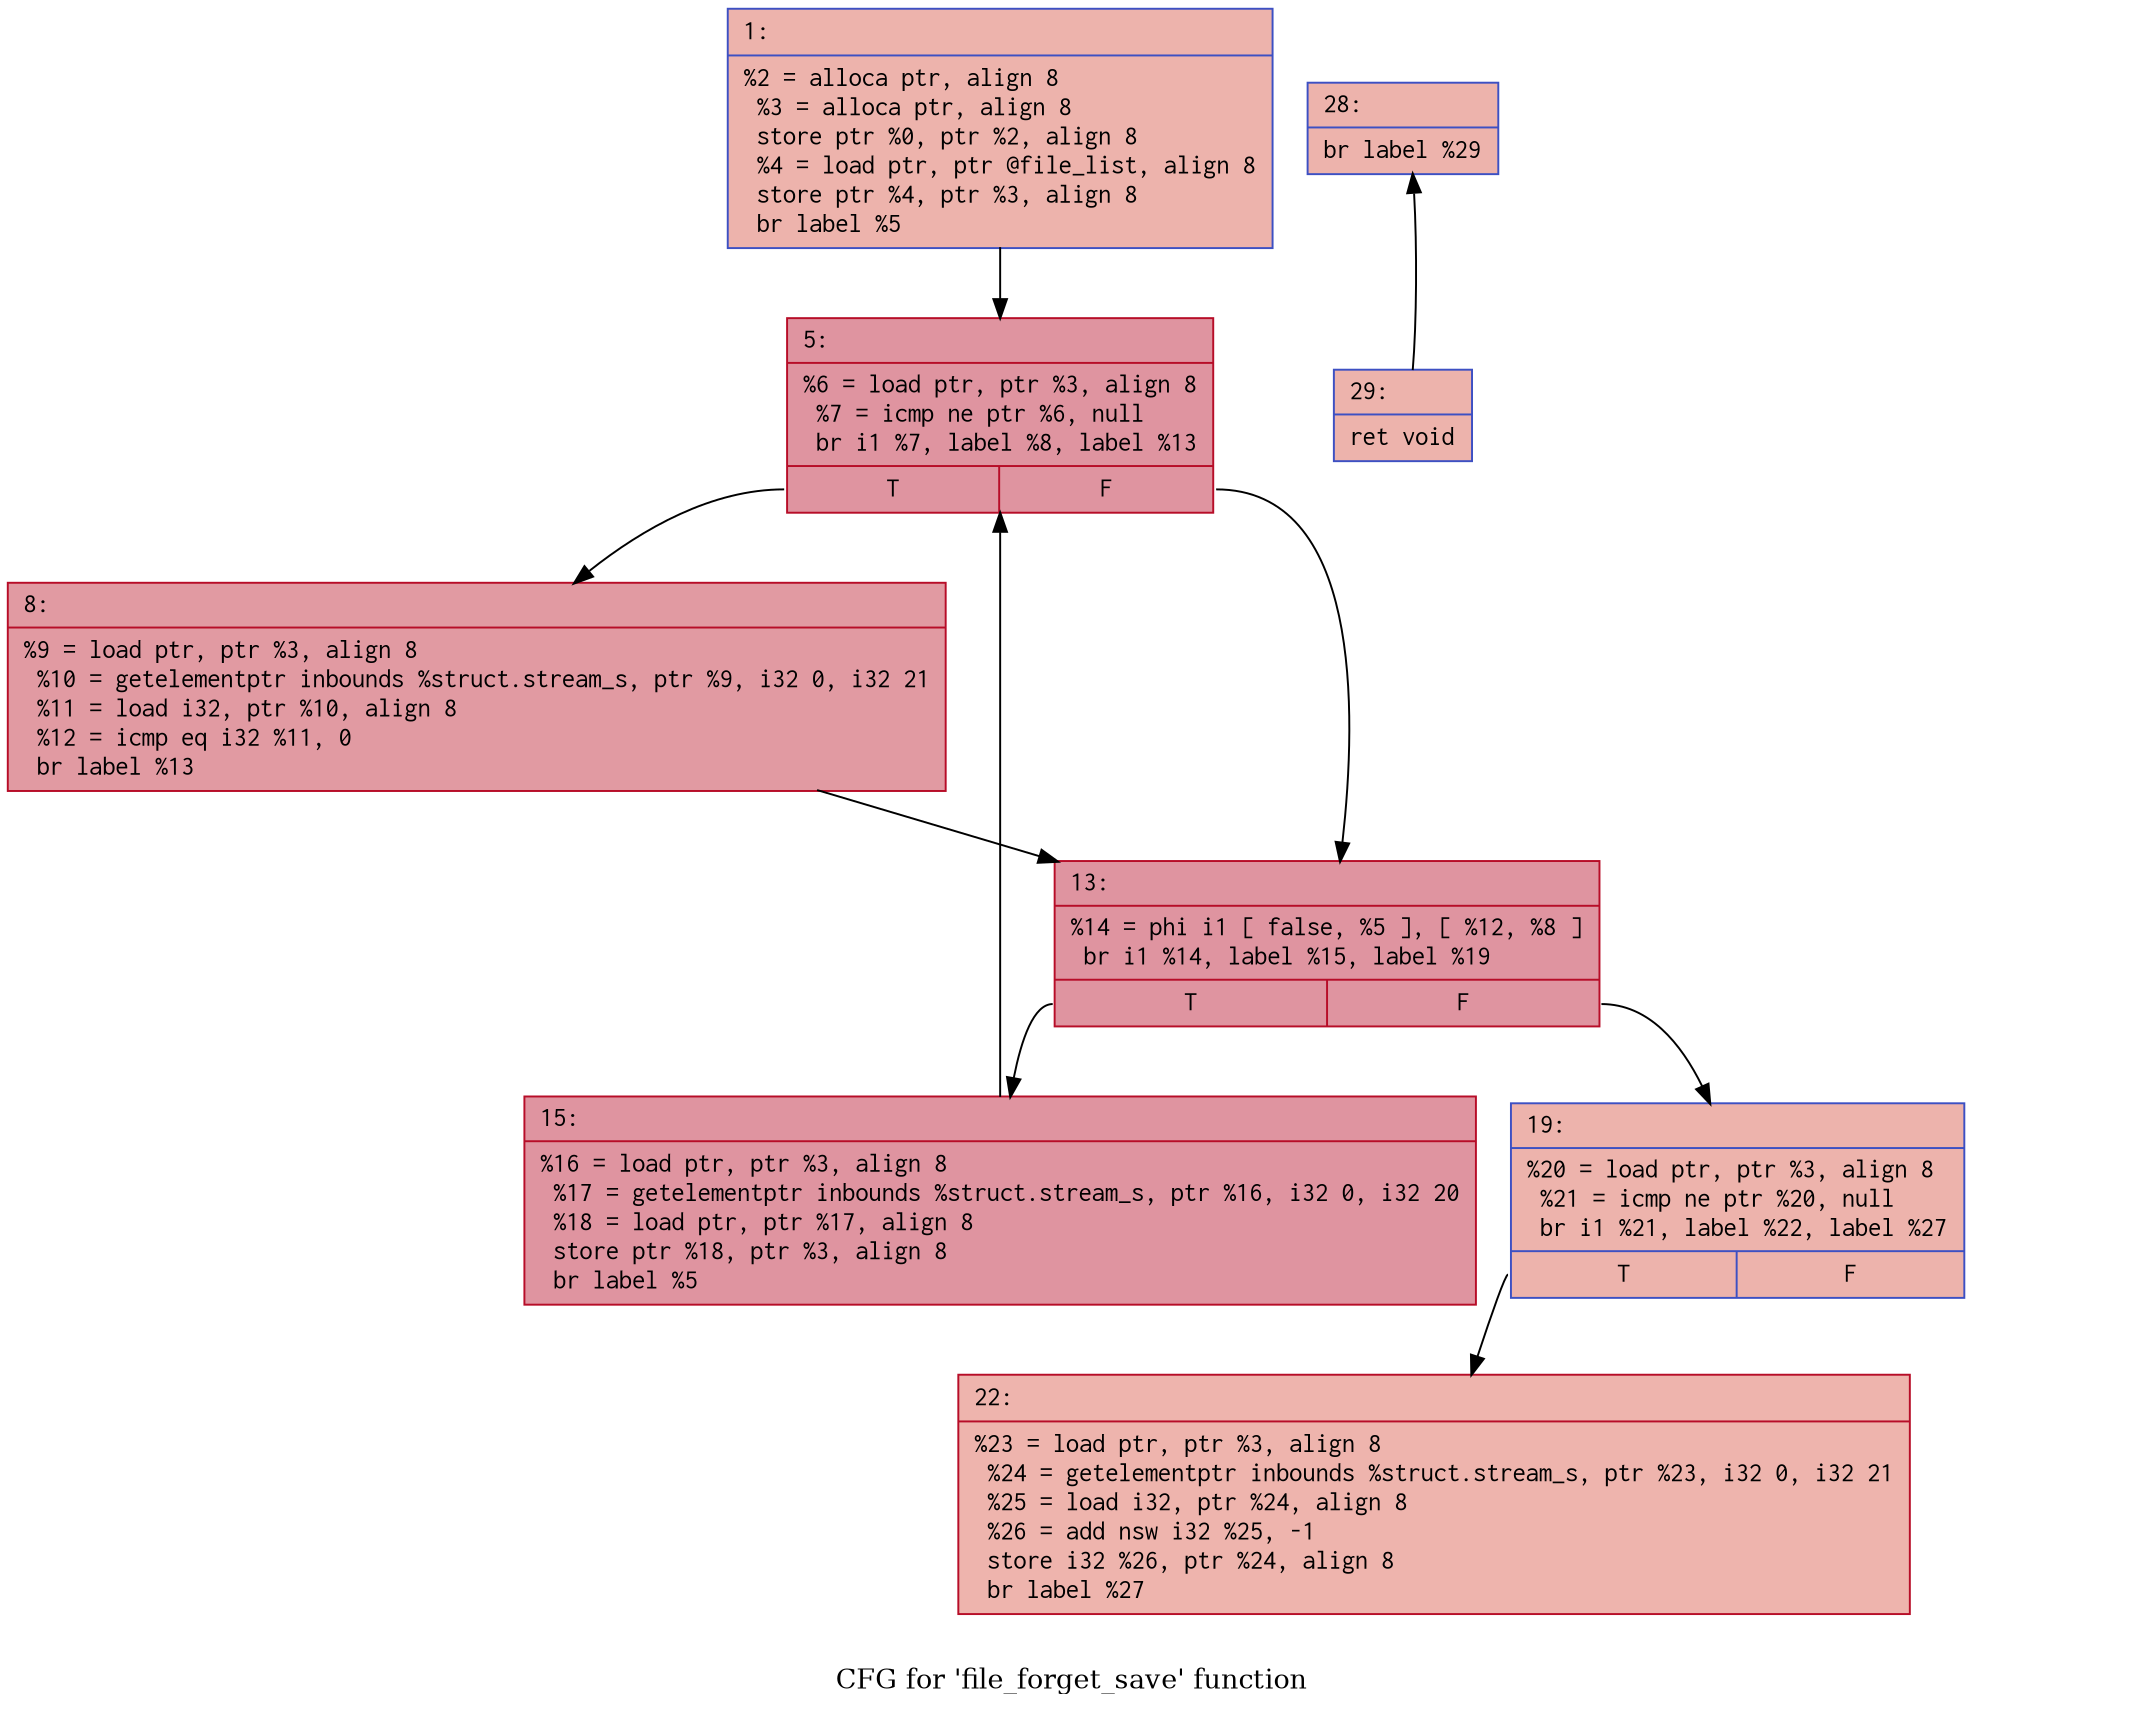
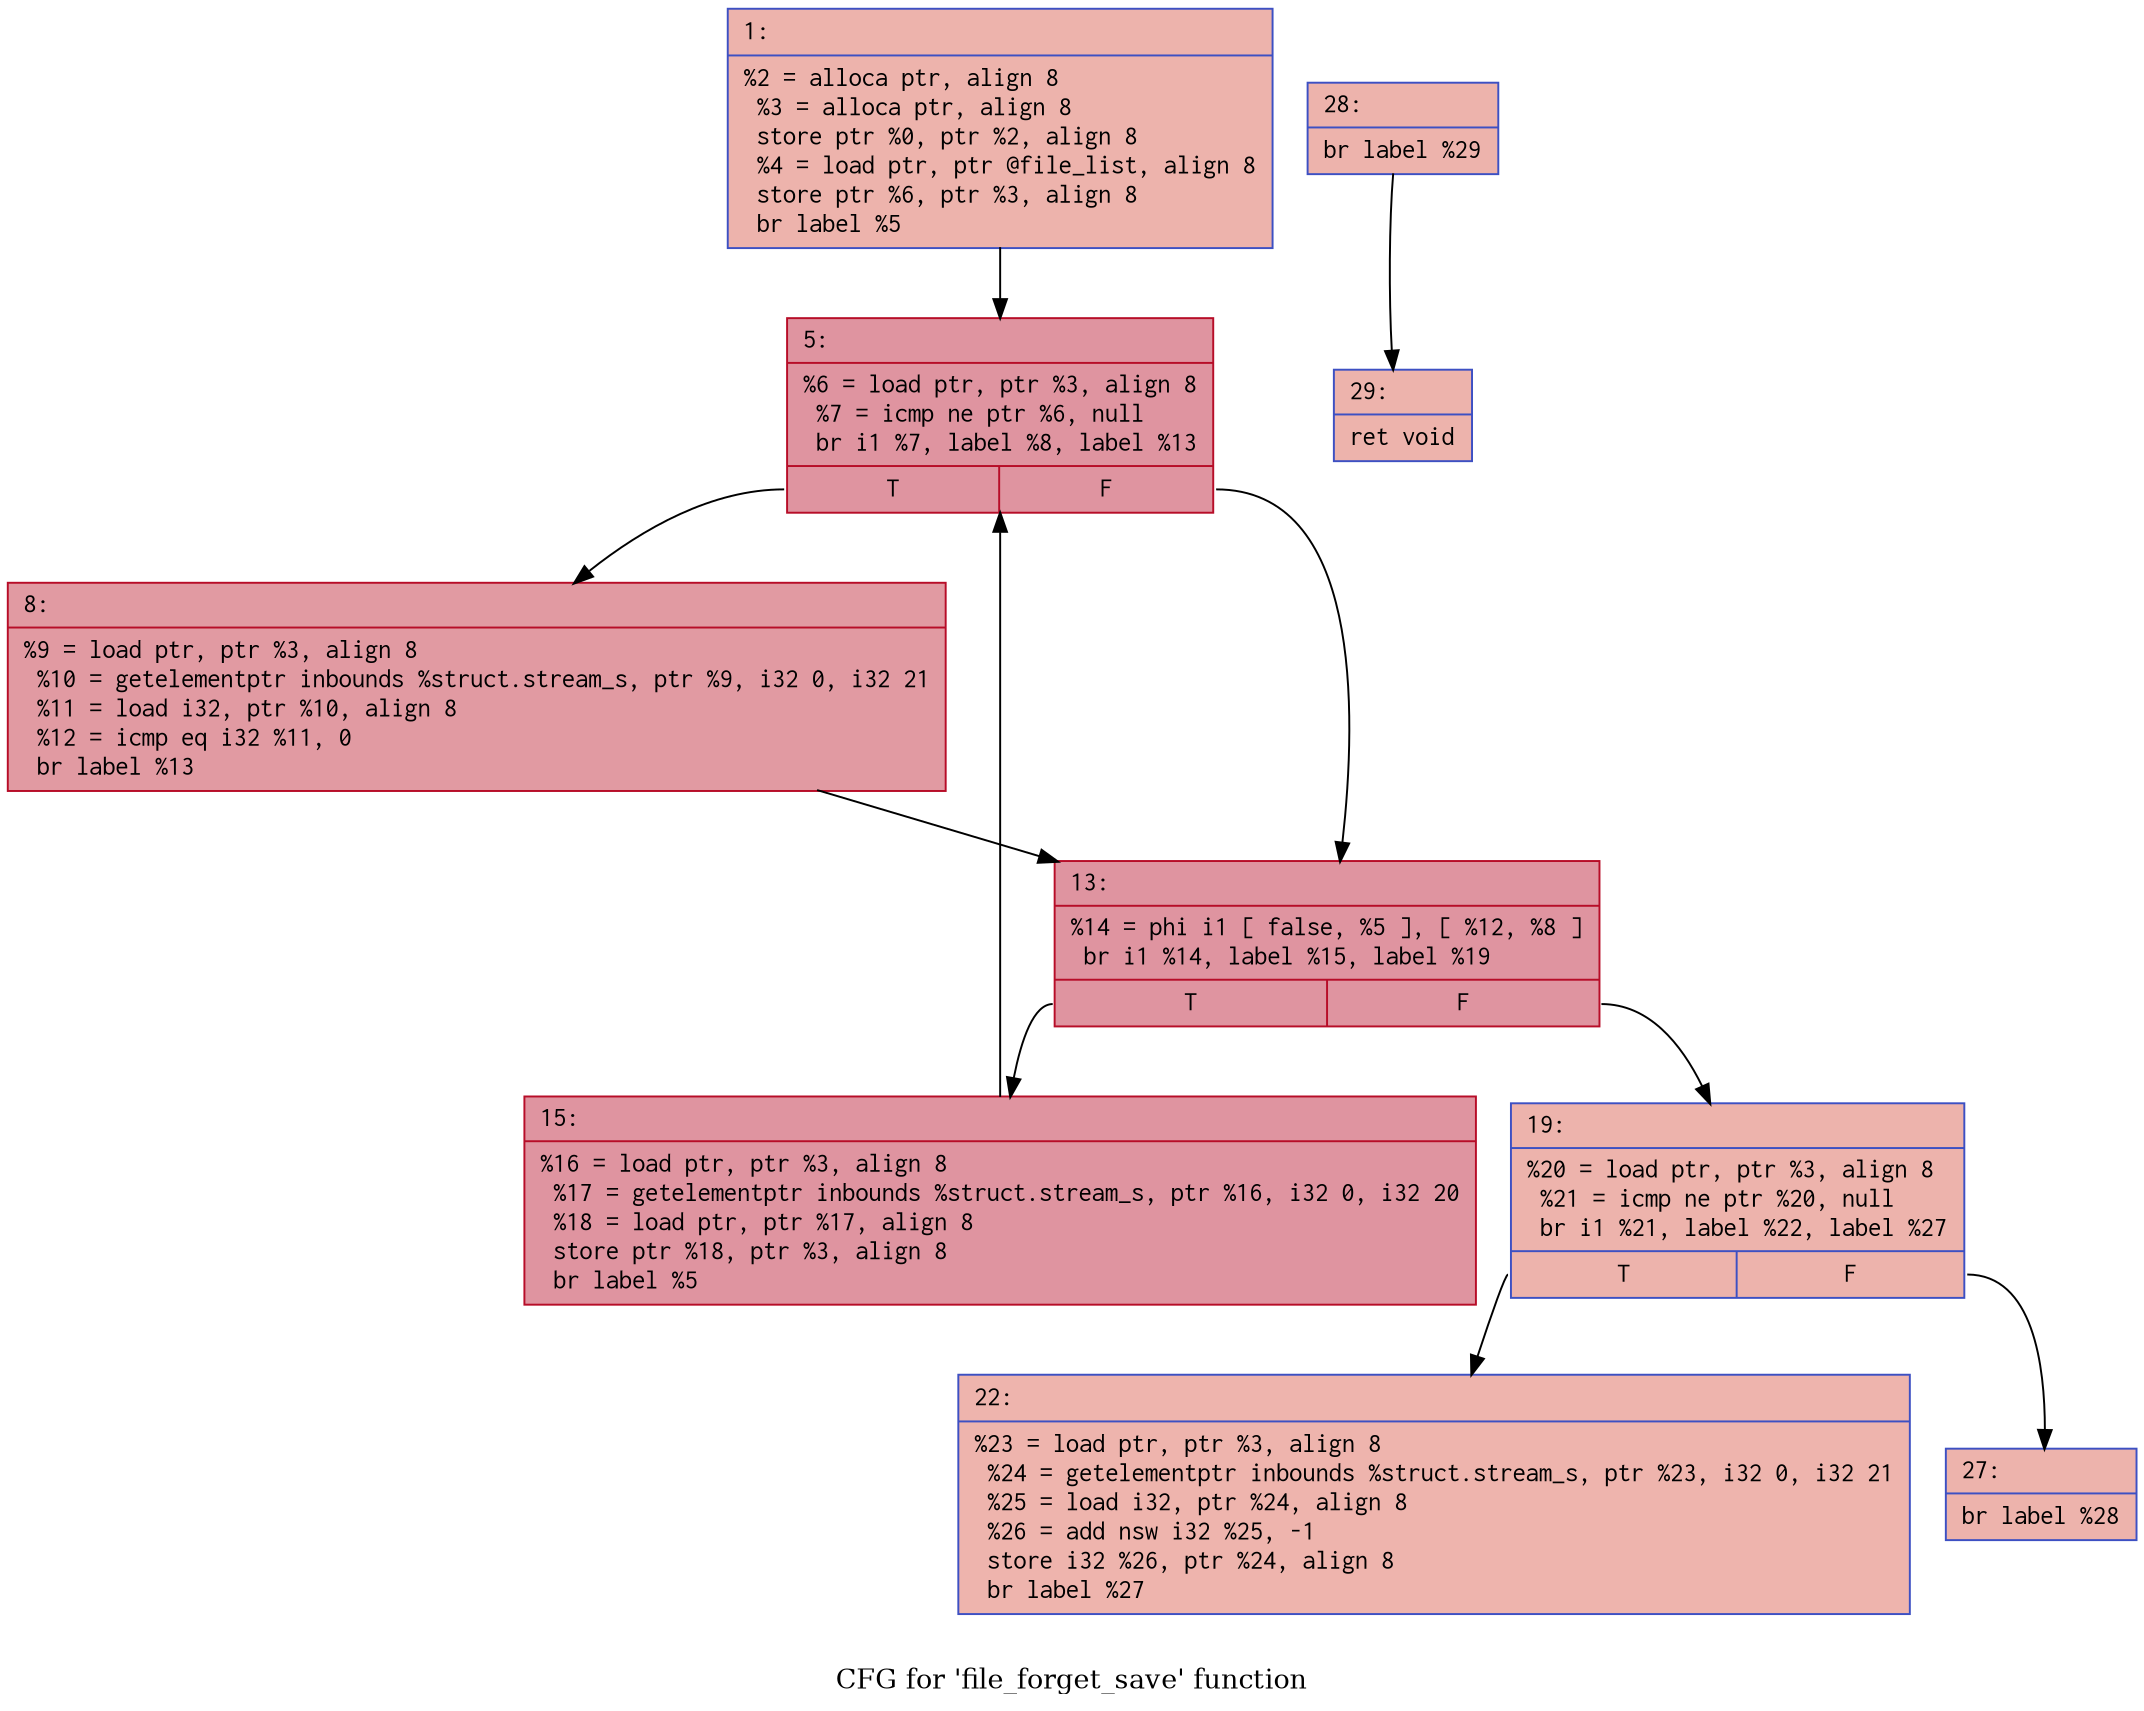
(941, 195) -> (941, 195)
(1416, 282) -> (1390, 262)
(1434, 1494) -> (1434, 1494)
none -> (2041, 1494)
